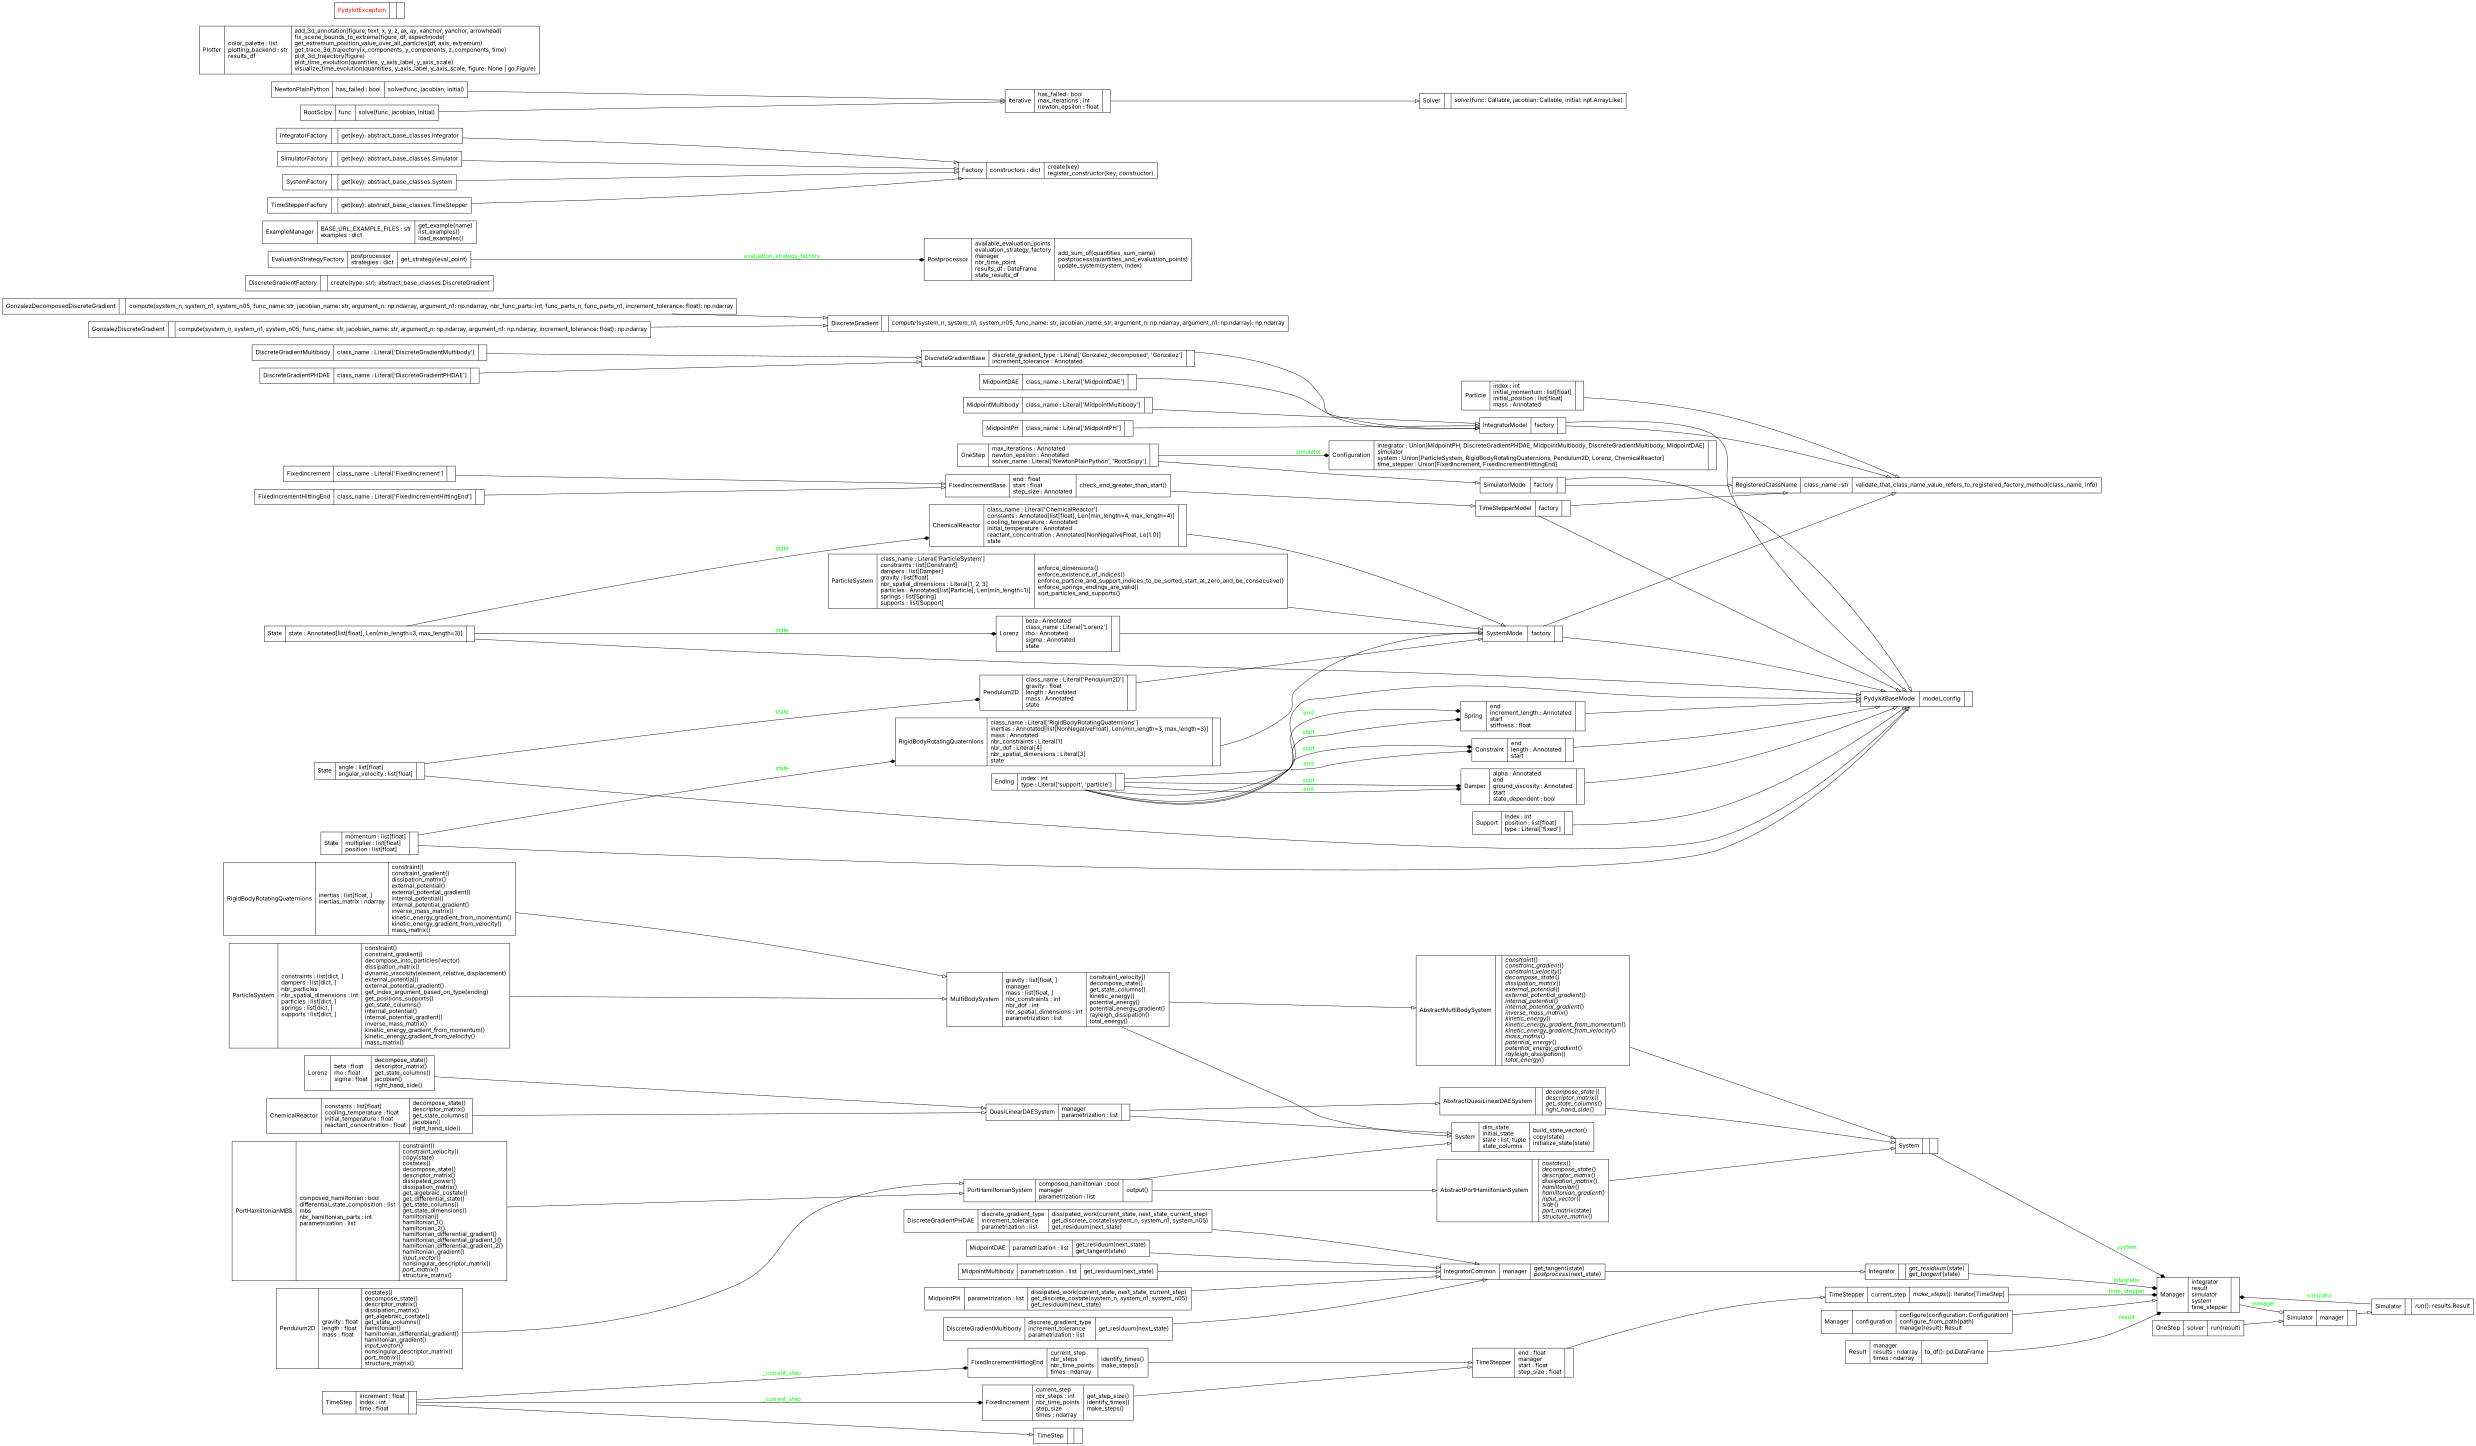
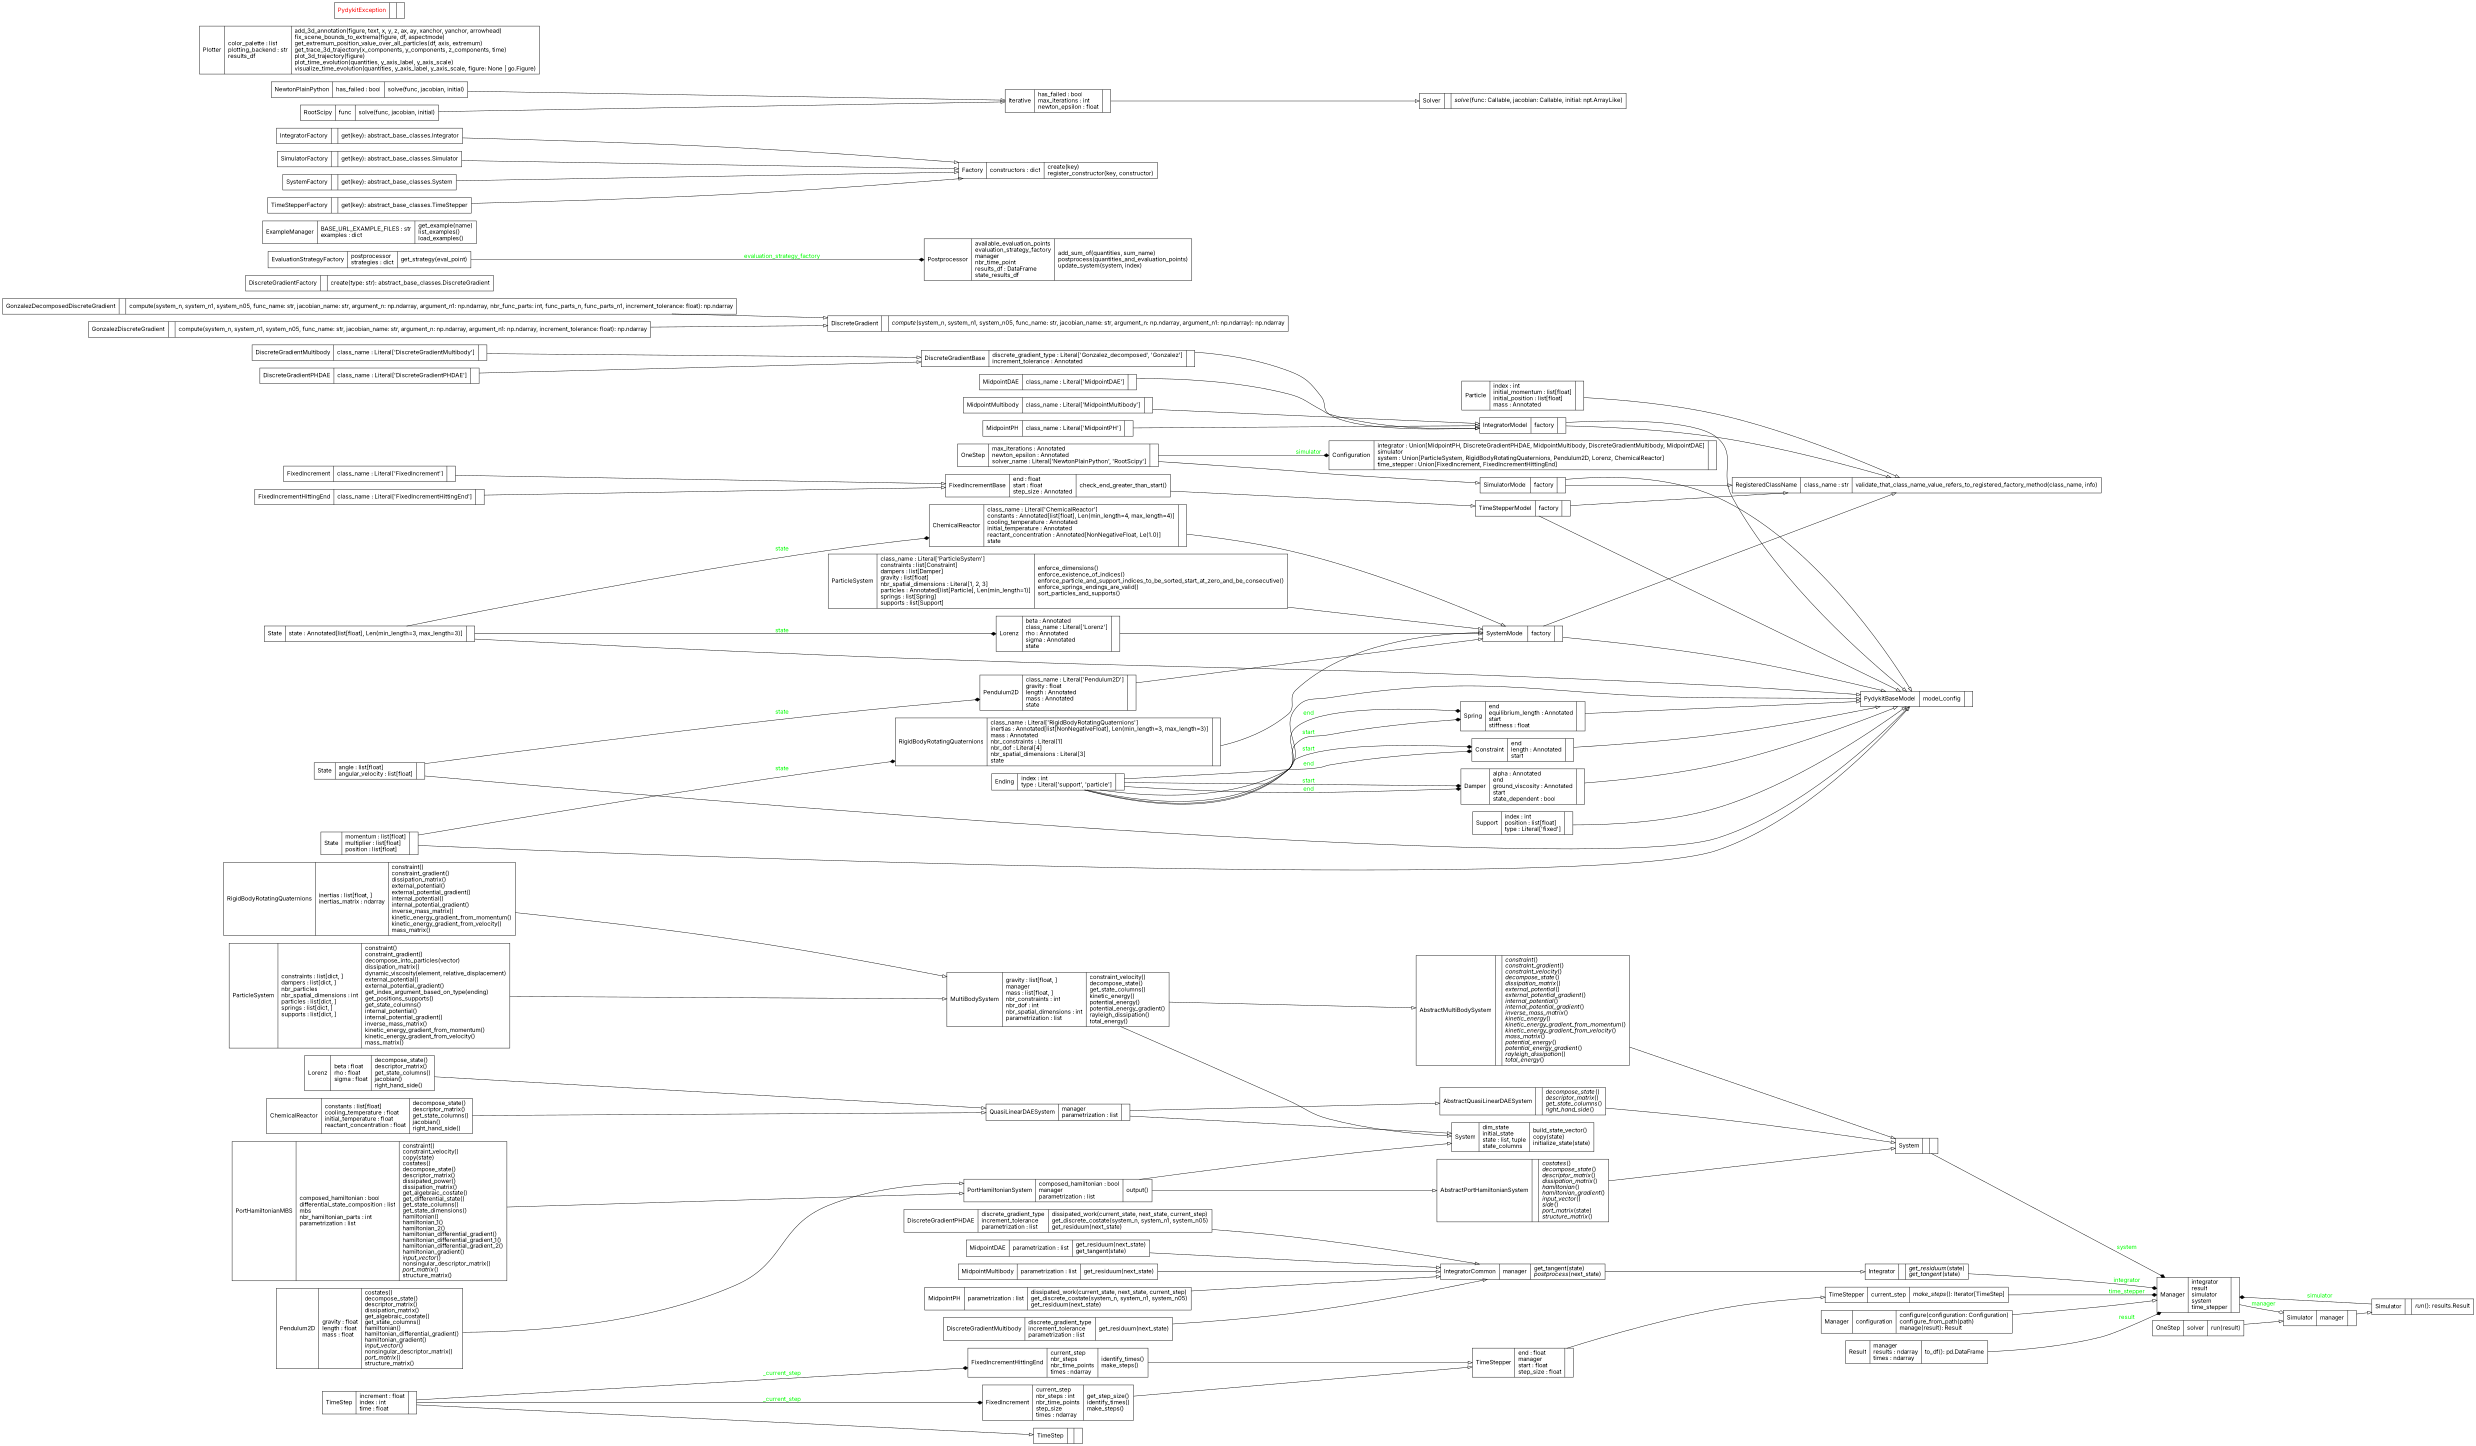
(1531, 713) -> (1531, 713)
